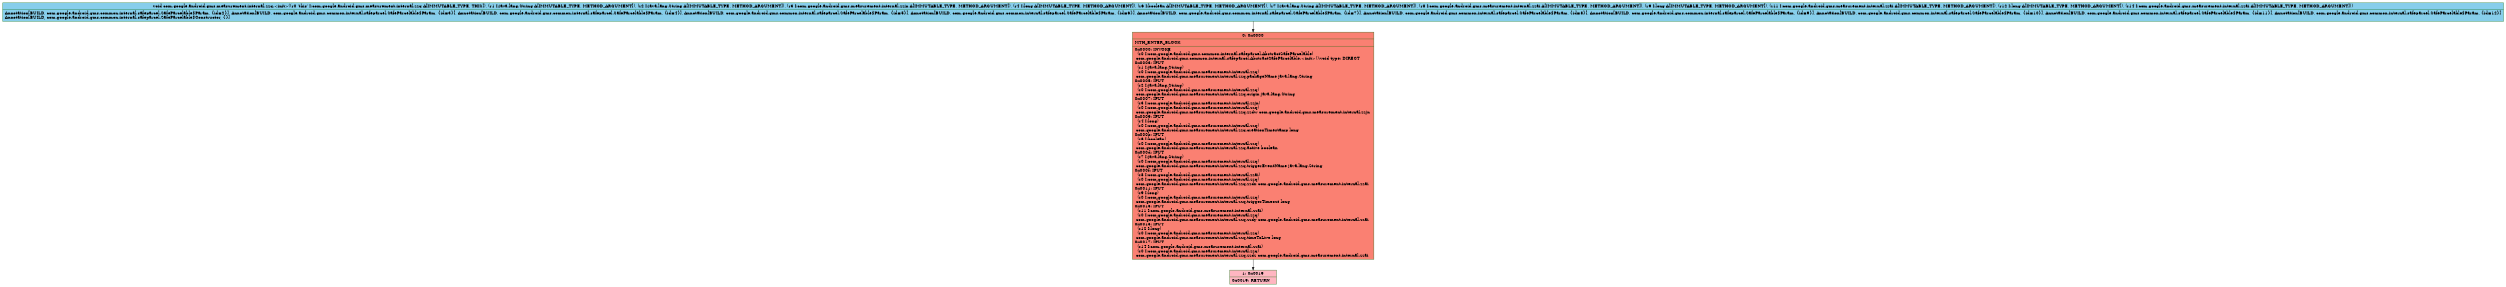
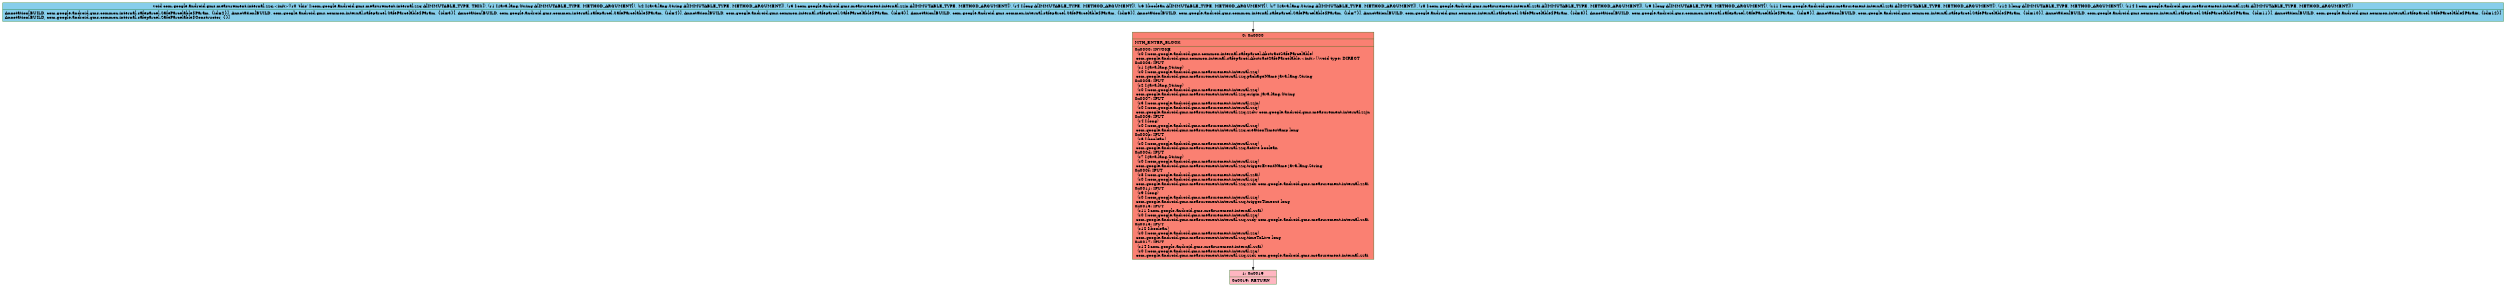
(1148, 229) -> (1152, 229)
